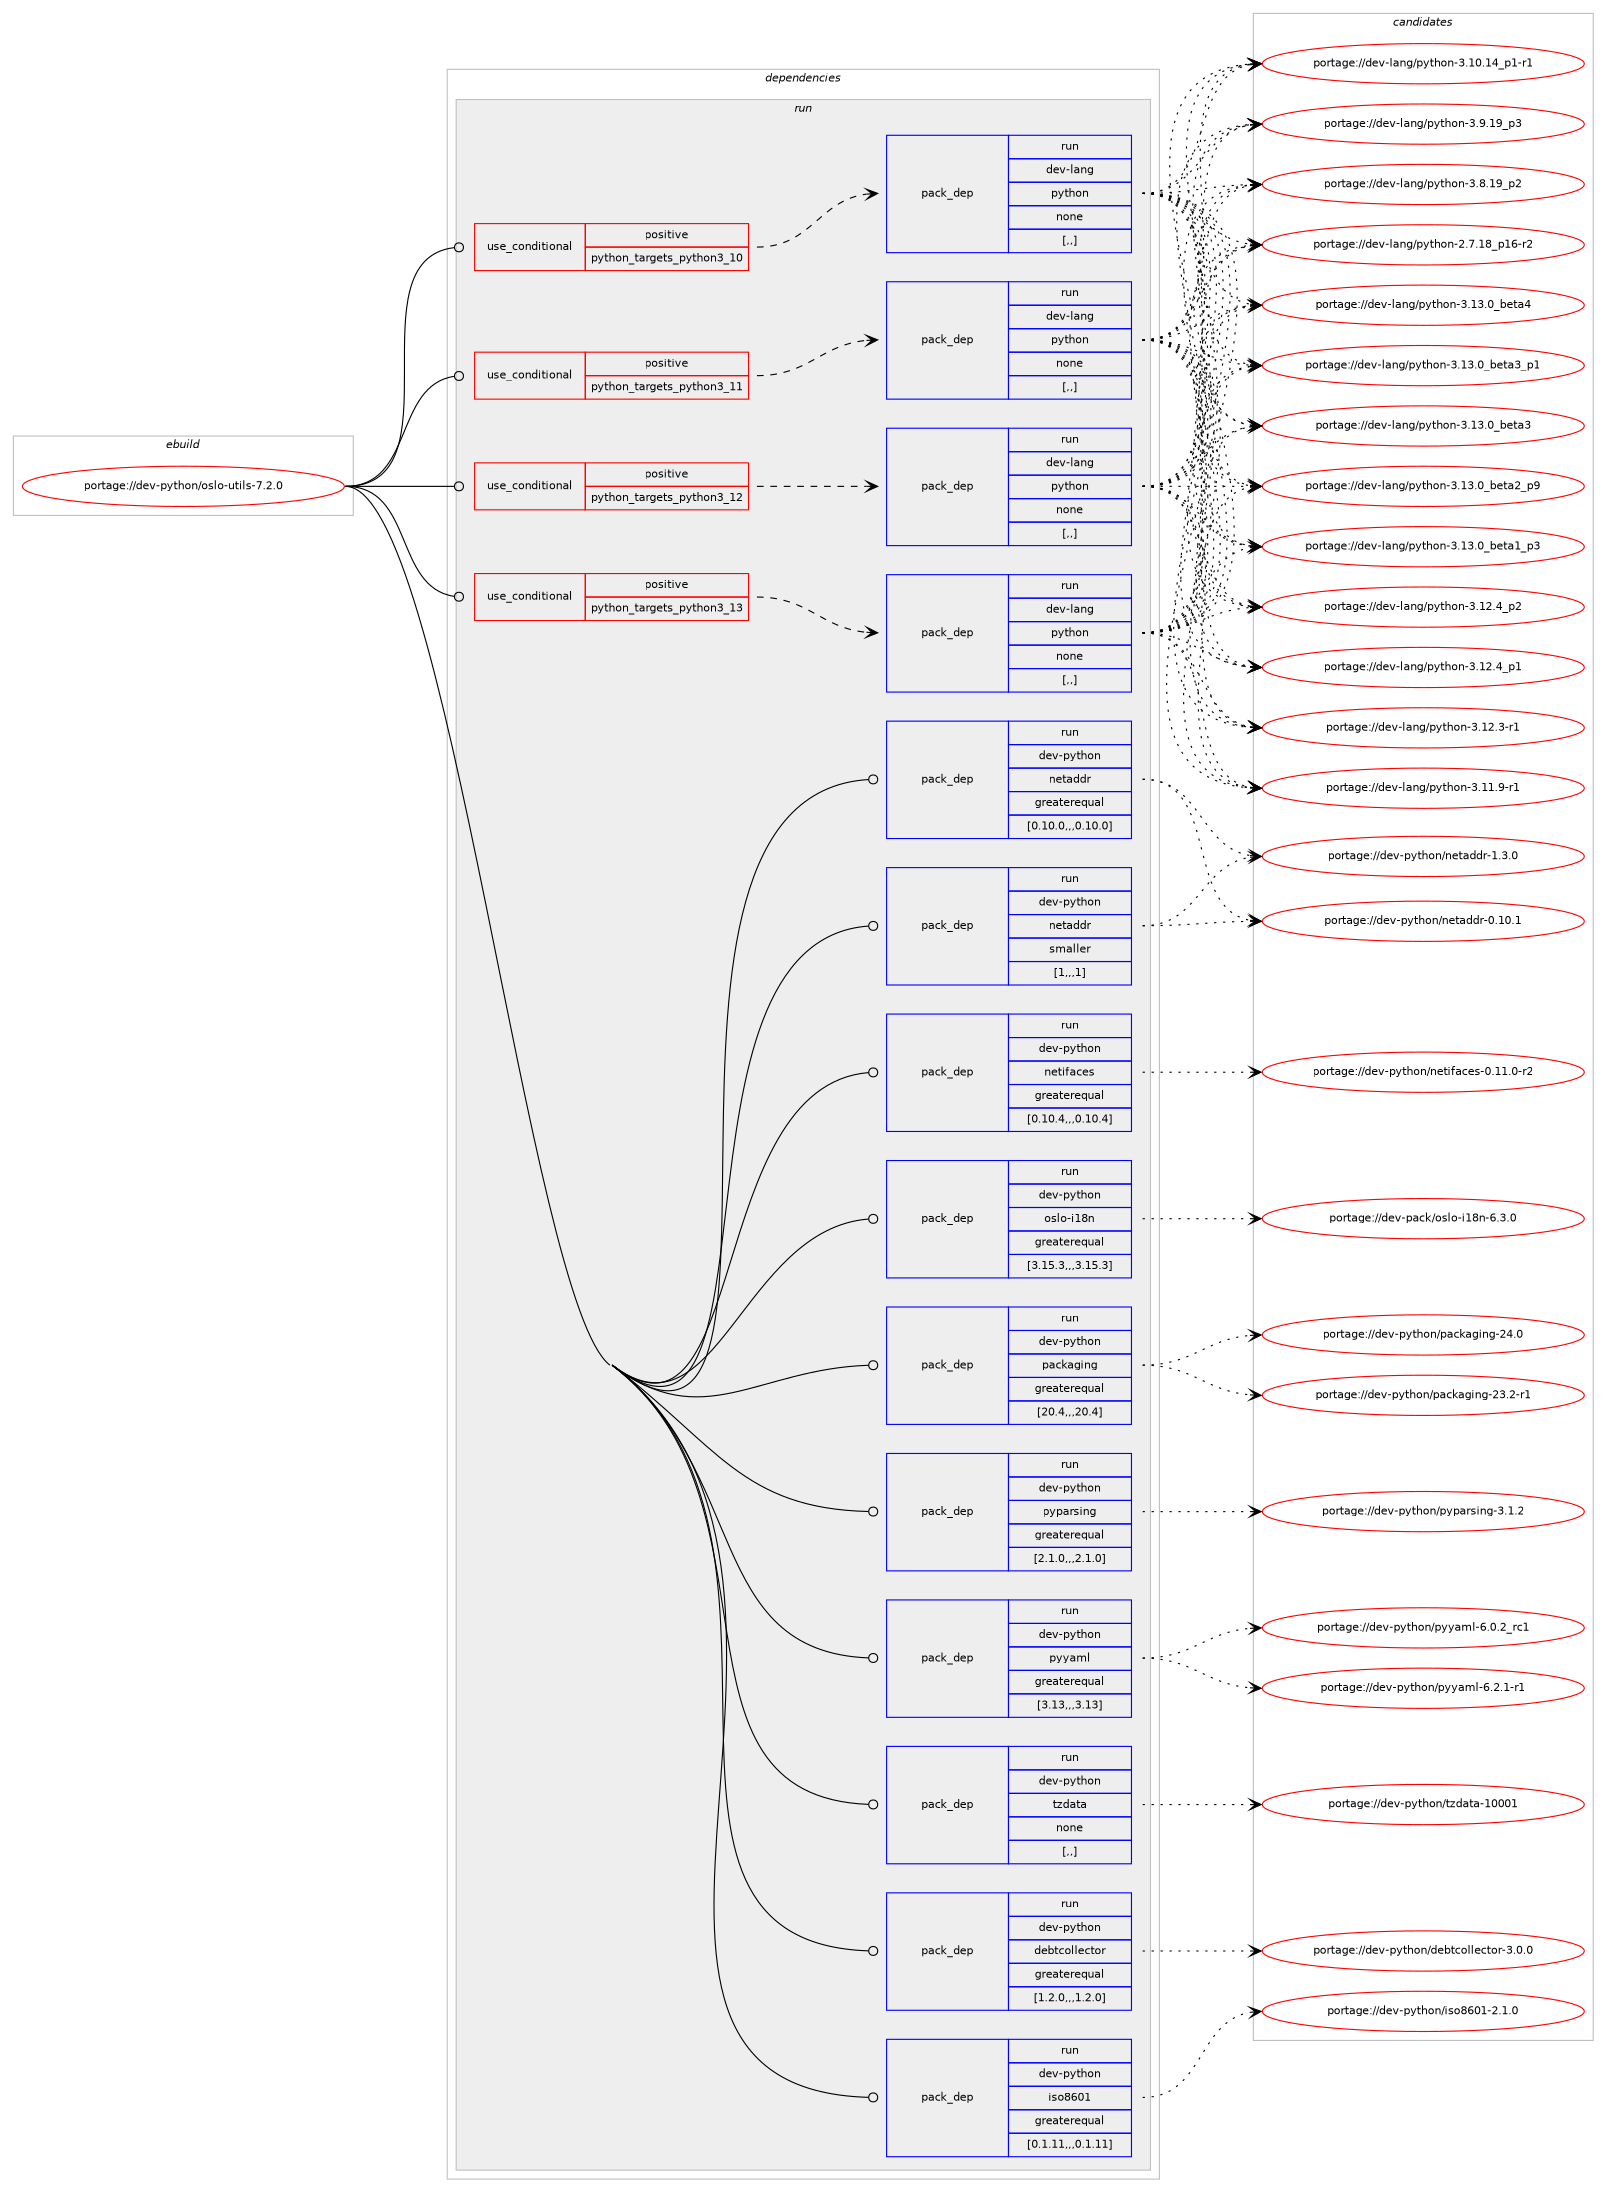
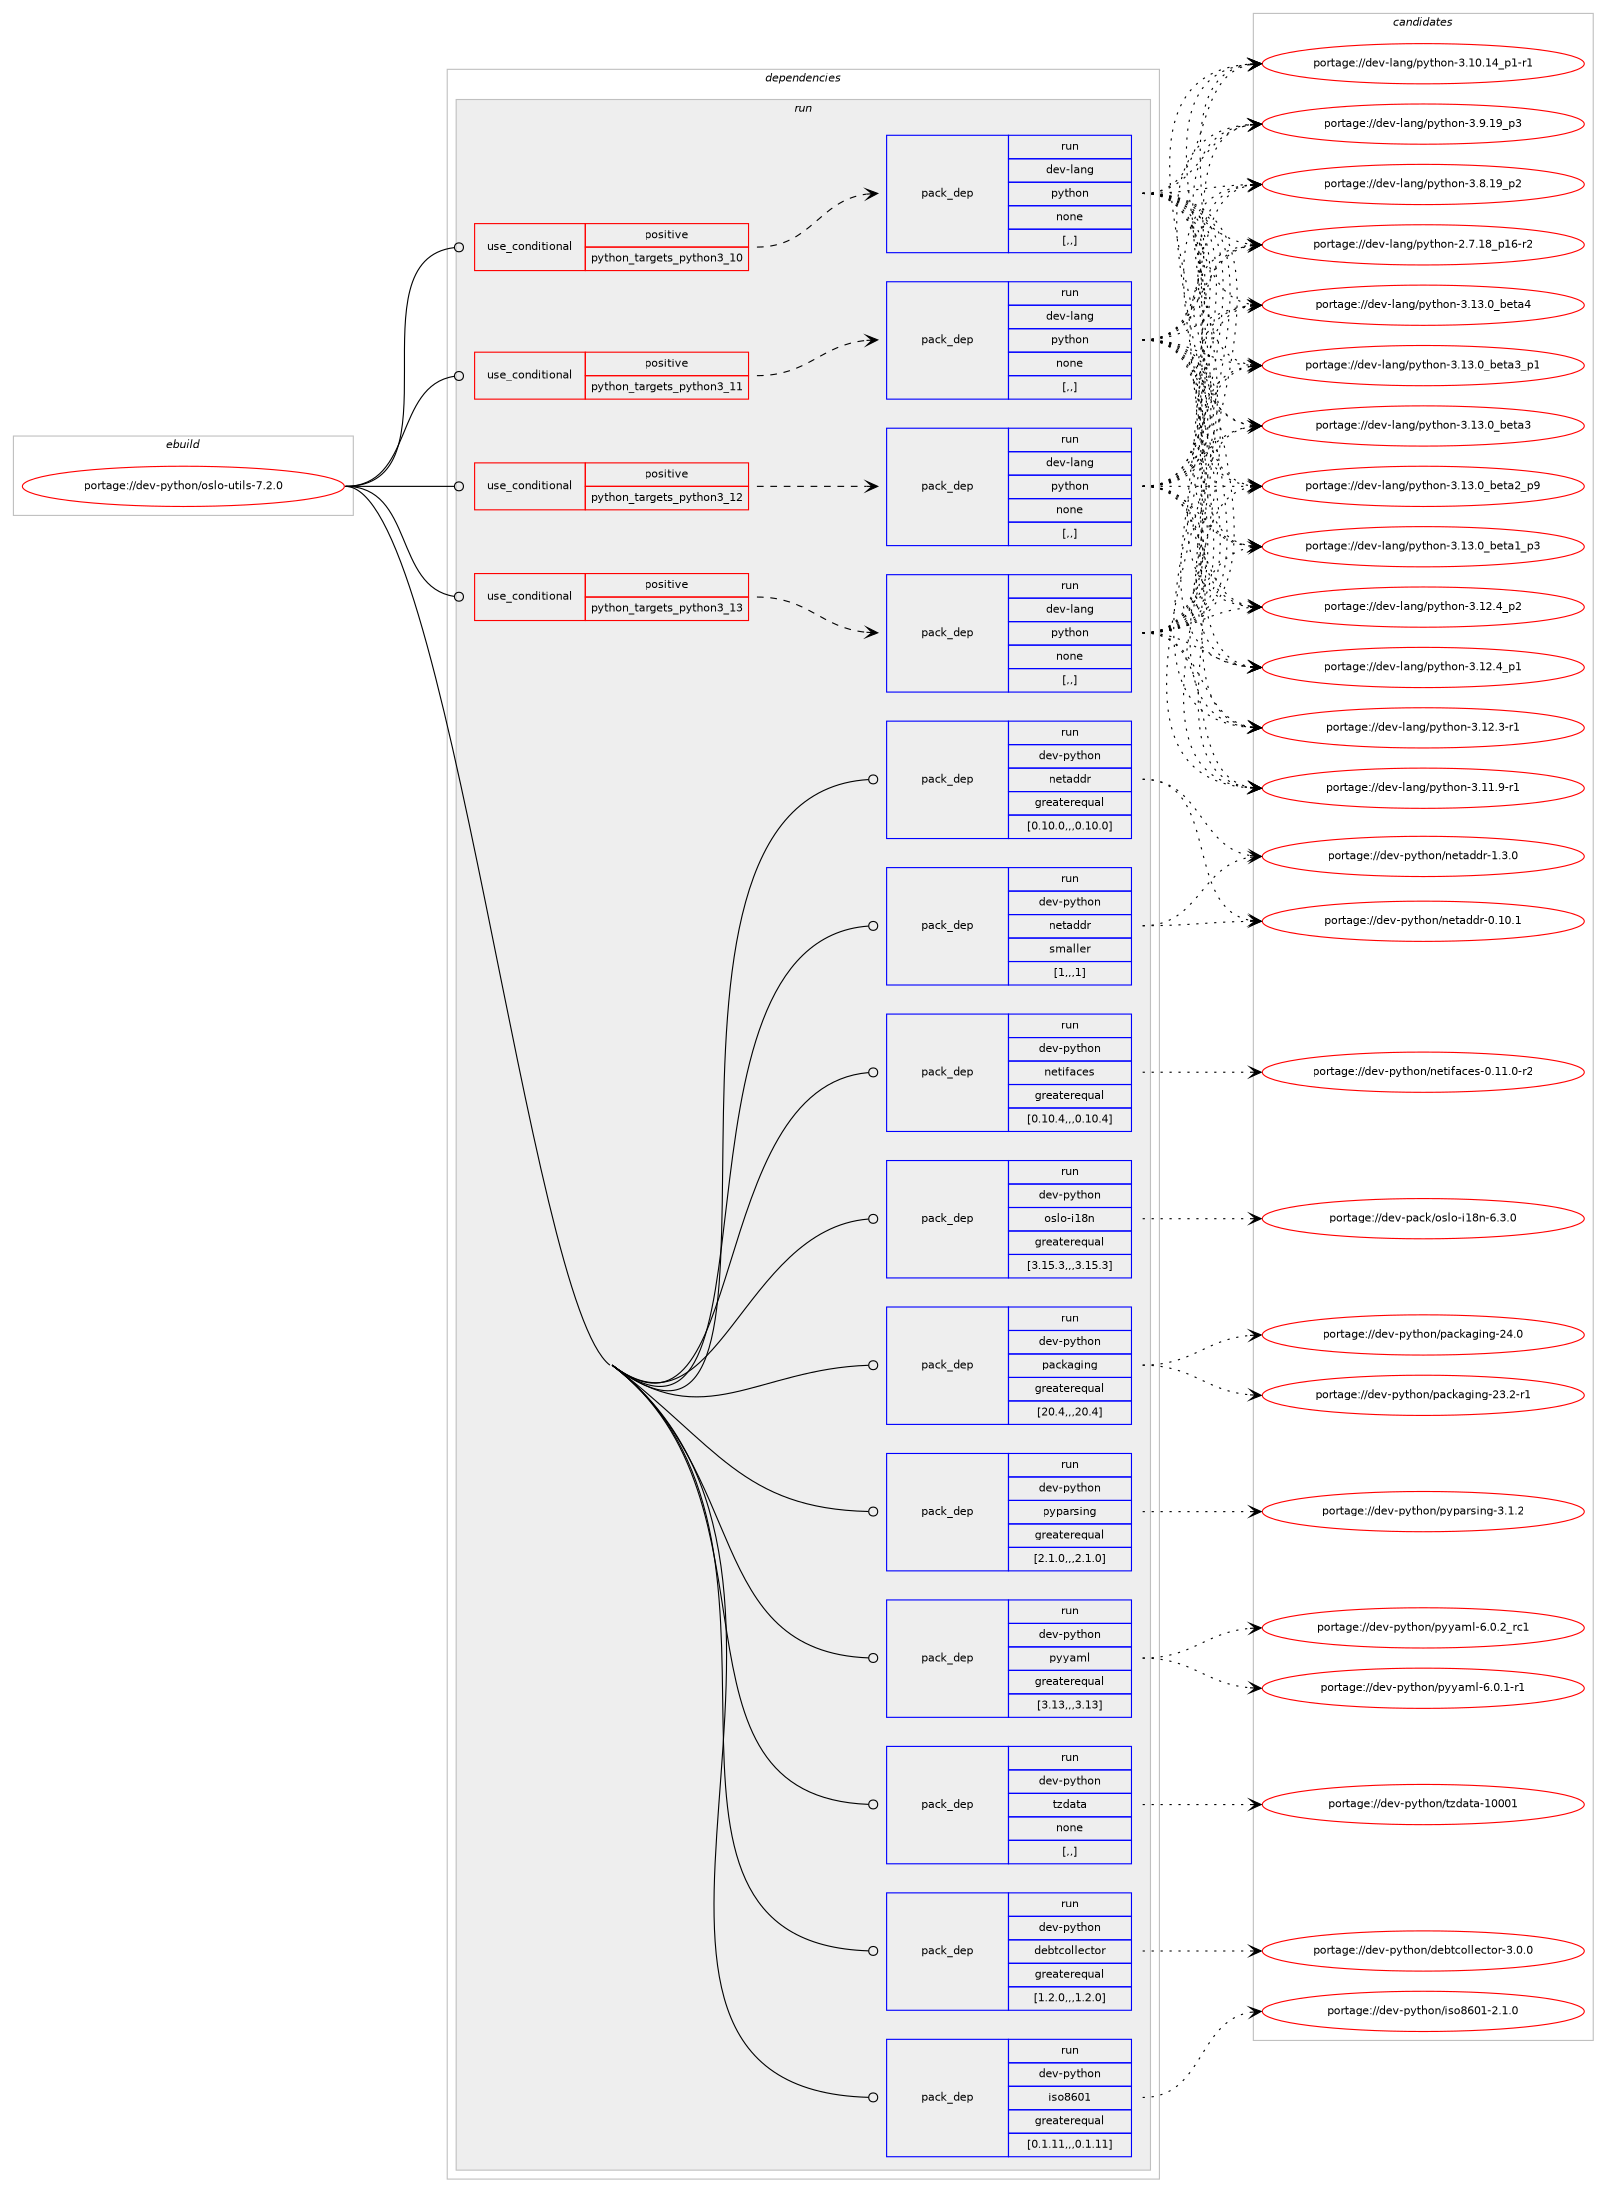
(1423, 1688) -> (1423, 1688)
